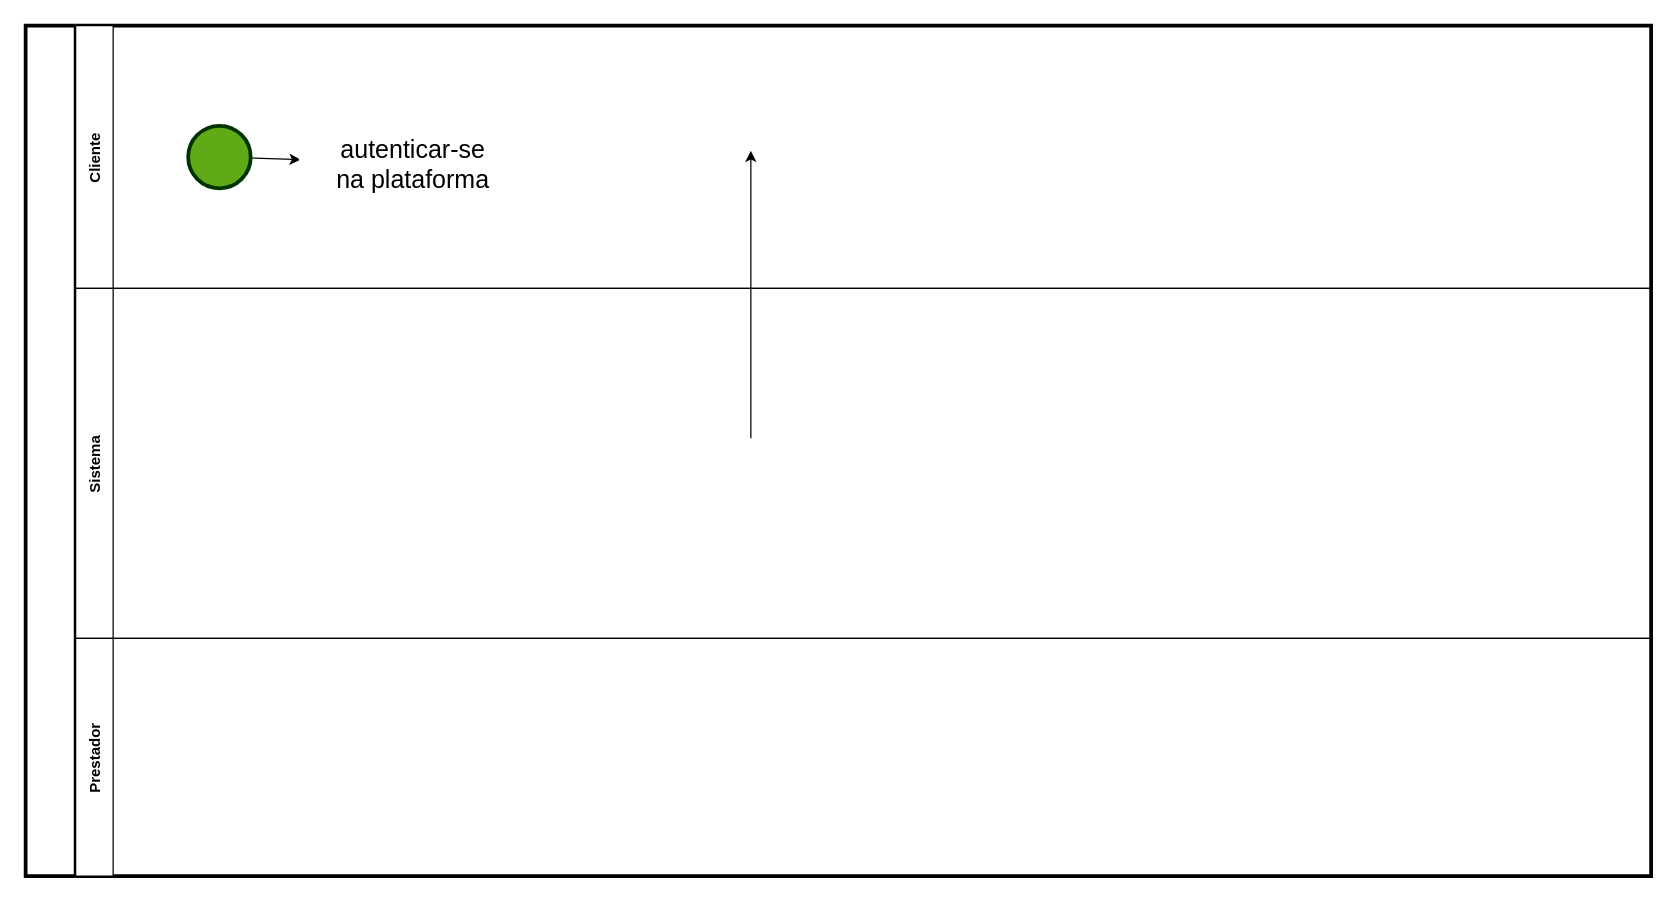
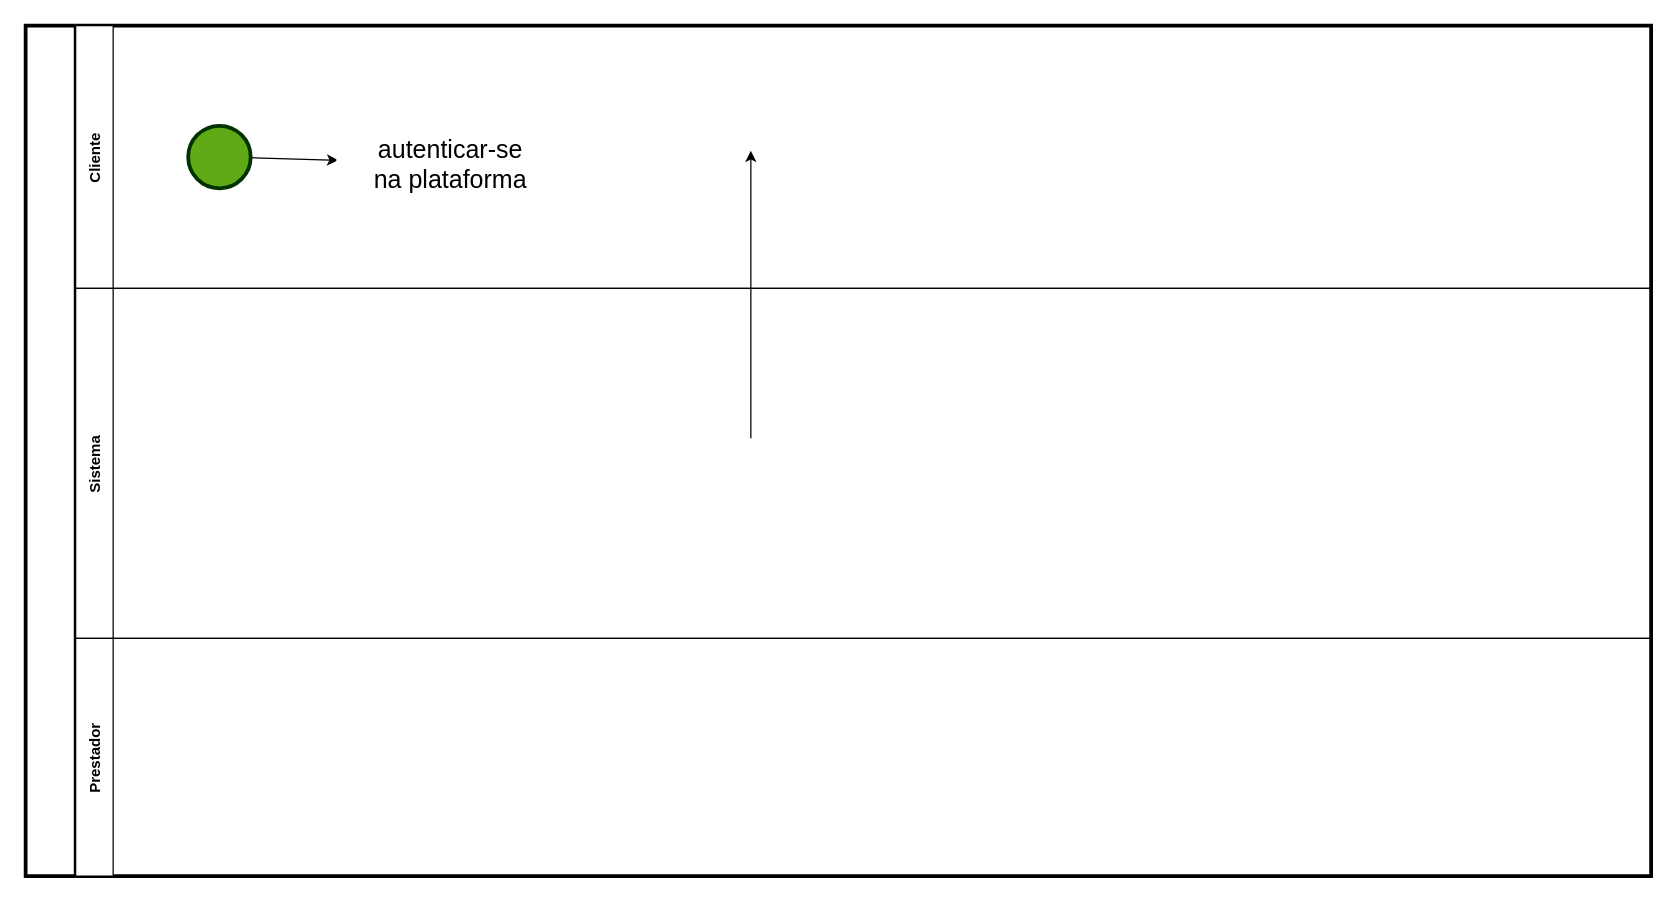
(413, 163) -> (451, 163)
